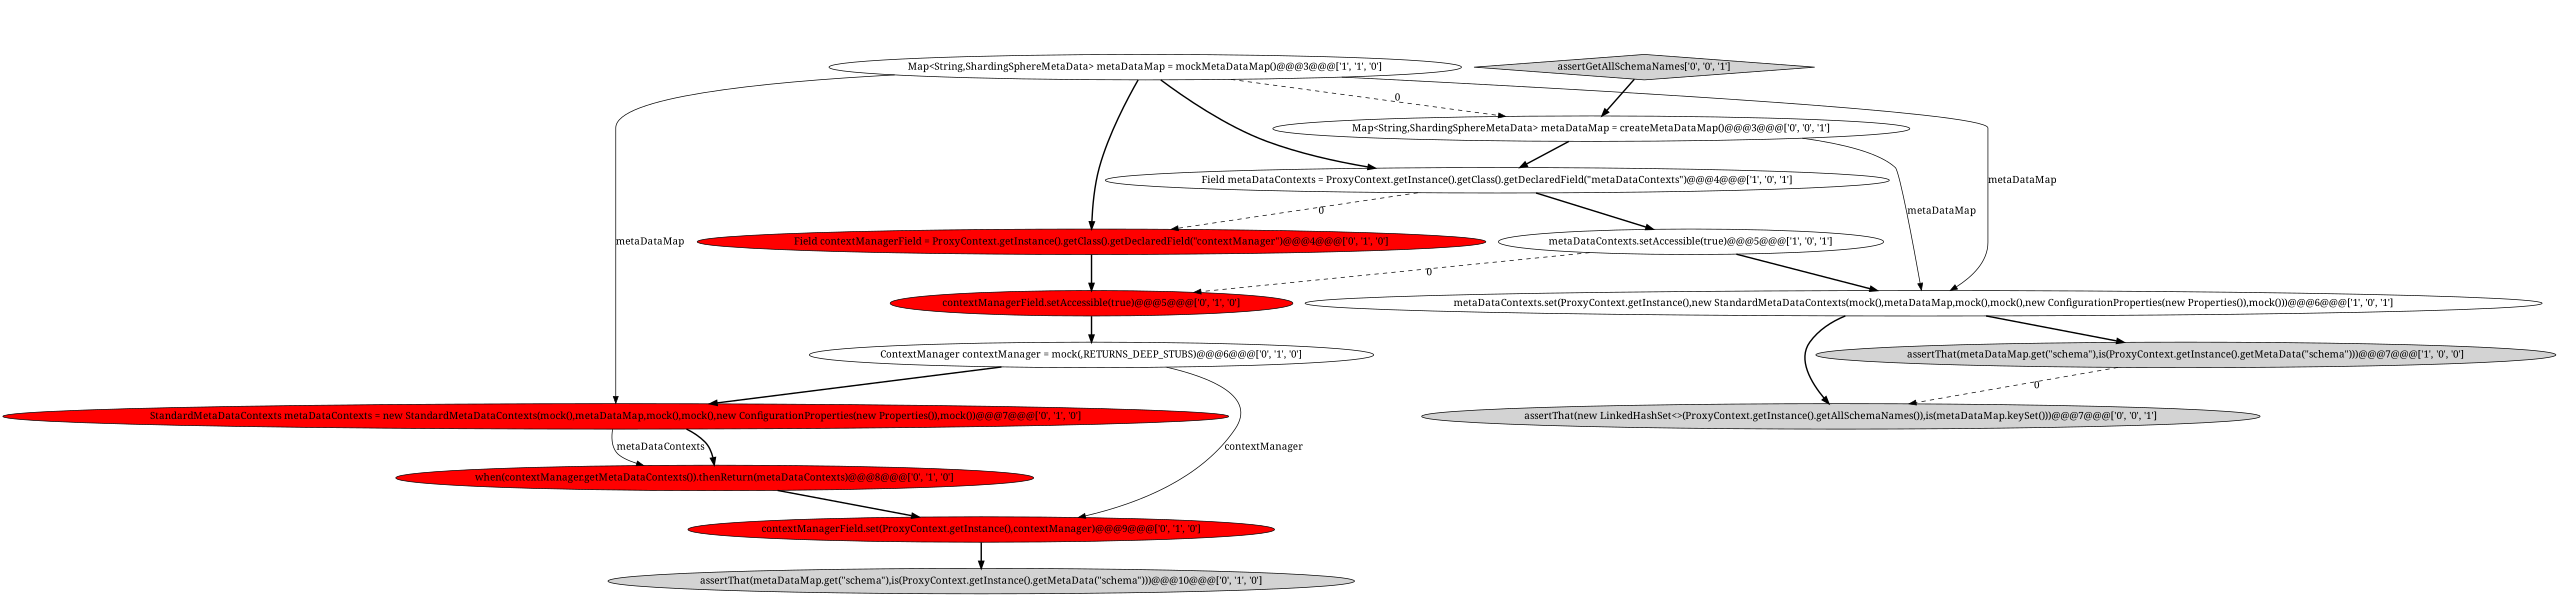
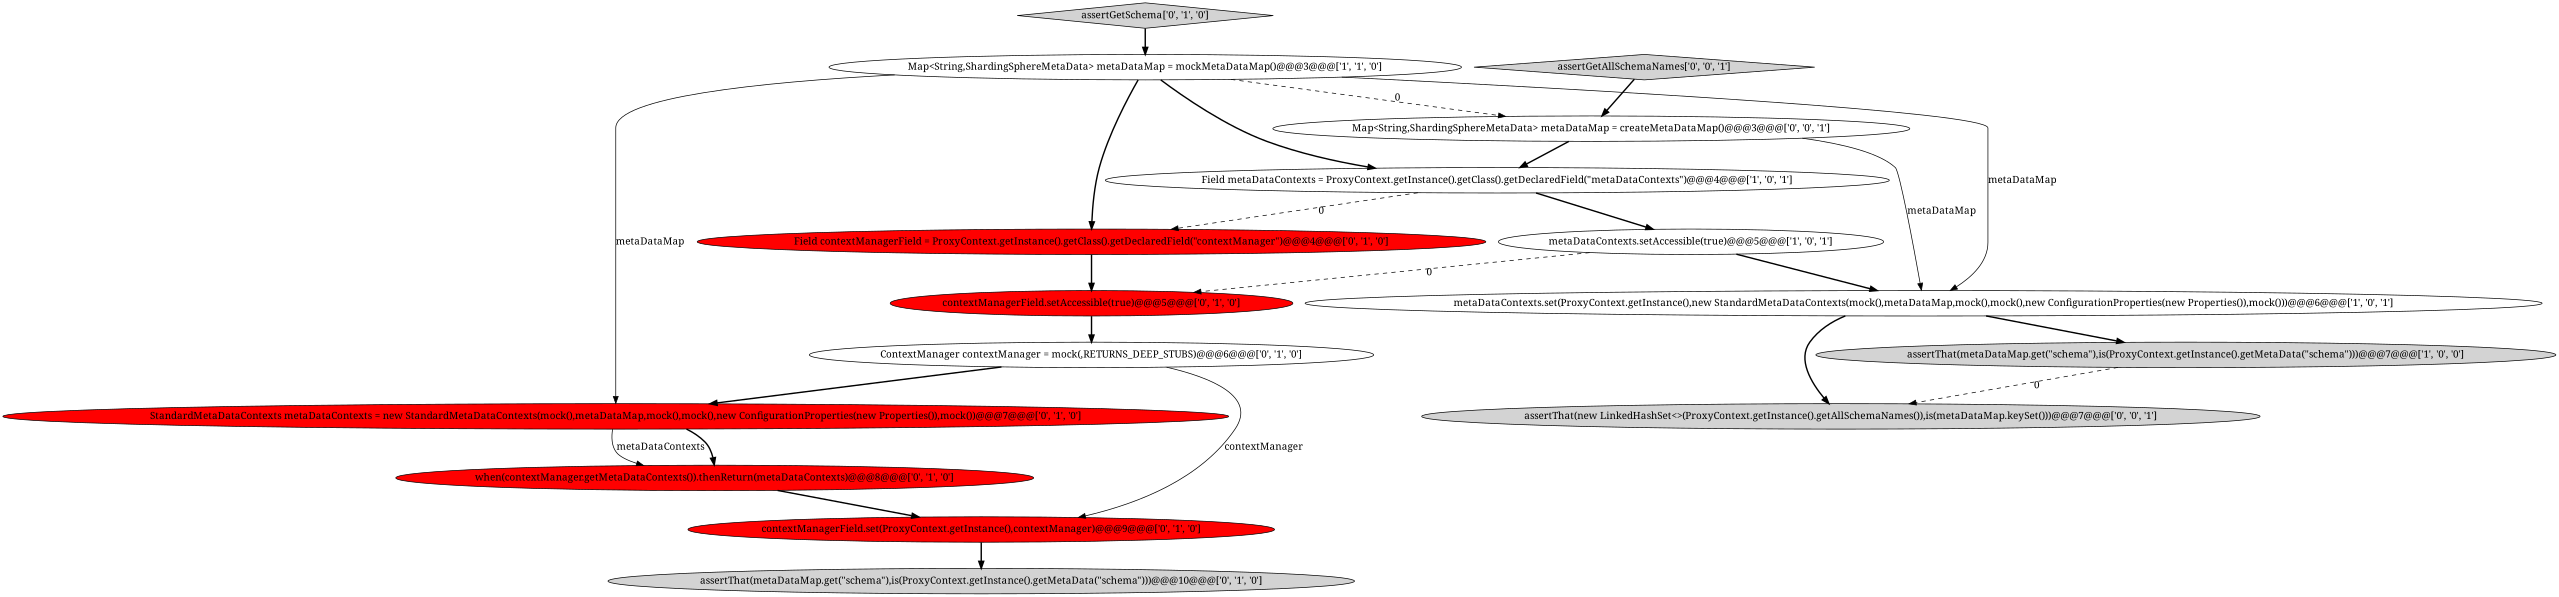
none -> (1145, 16)
